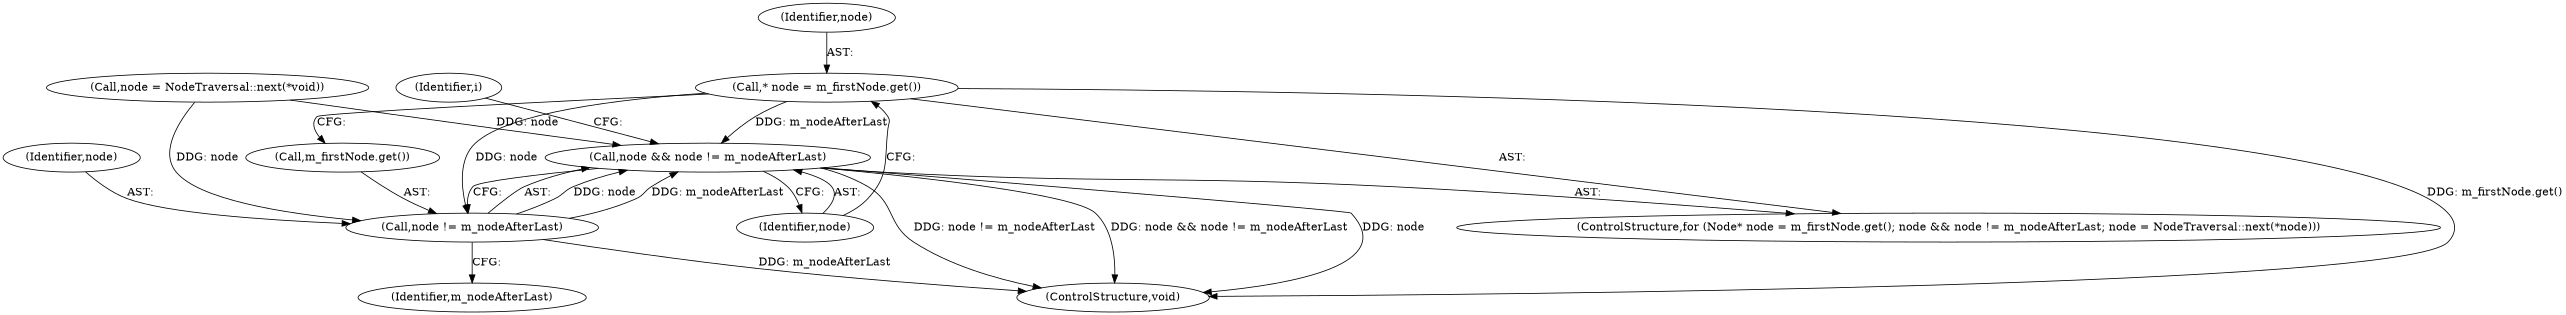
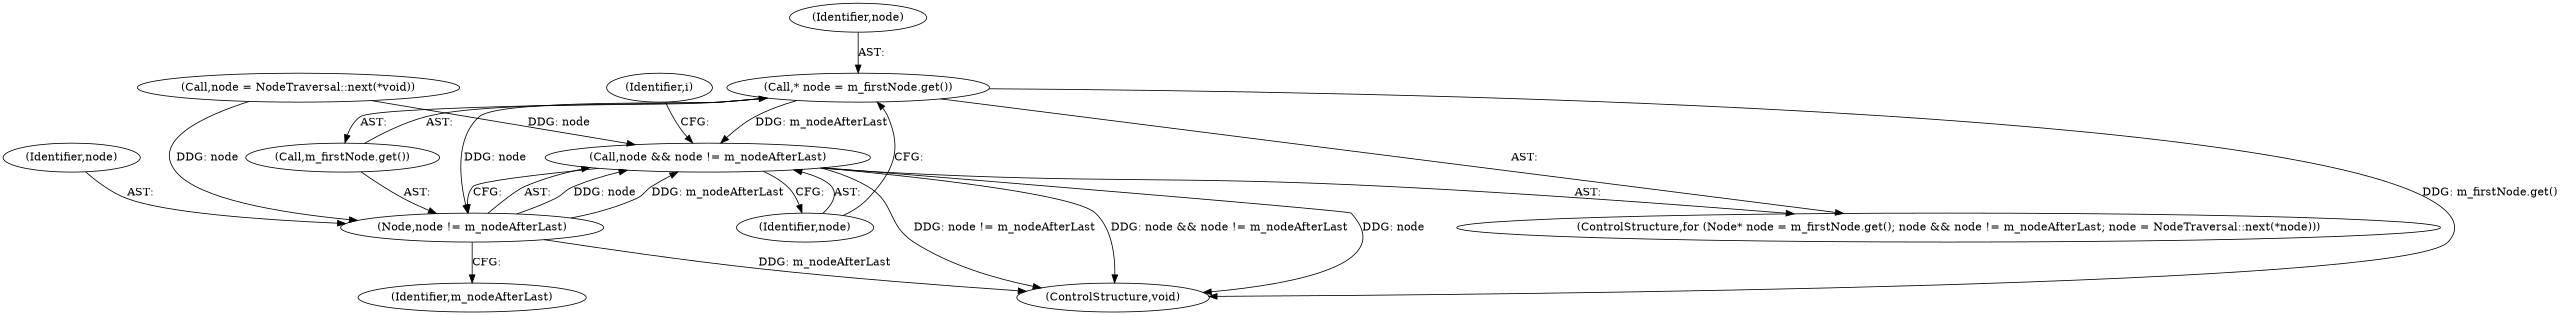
none -> (559, 105)
(333, 123) -> (376, 123)
(472, 228) -> (472, 228)
